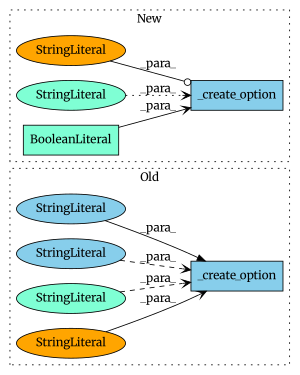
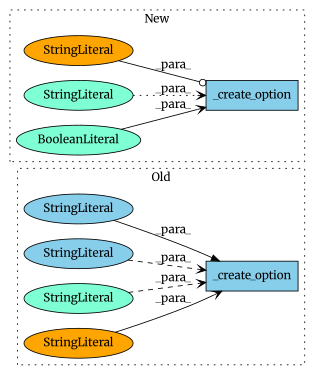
(71, 140) -> (79, 140)
